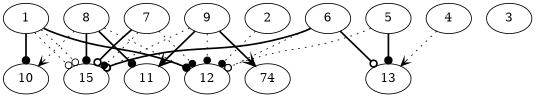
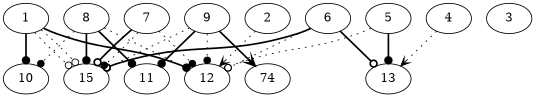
(246, 40) -> (246, 40)
(63, 42) -> (63, 42)
(181, 45) -> (181, 45)
